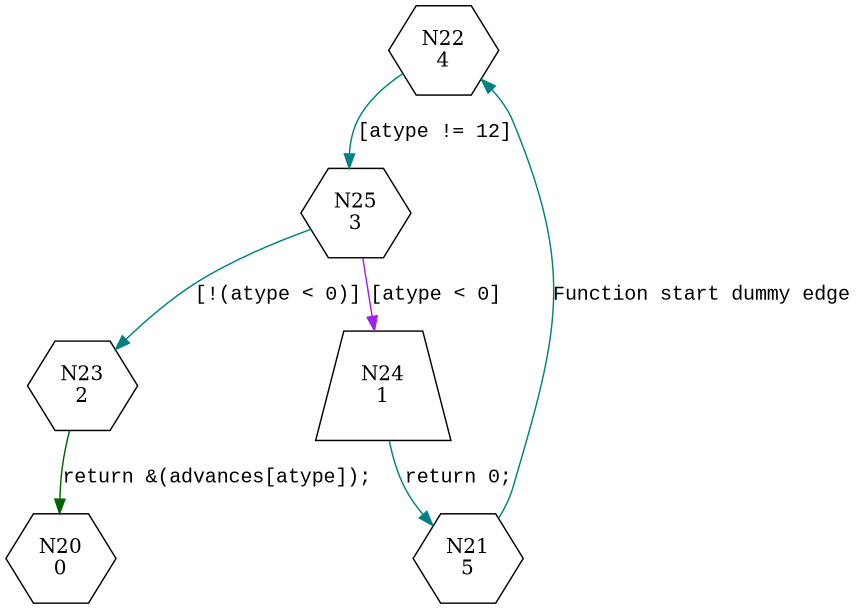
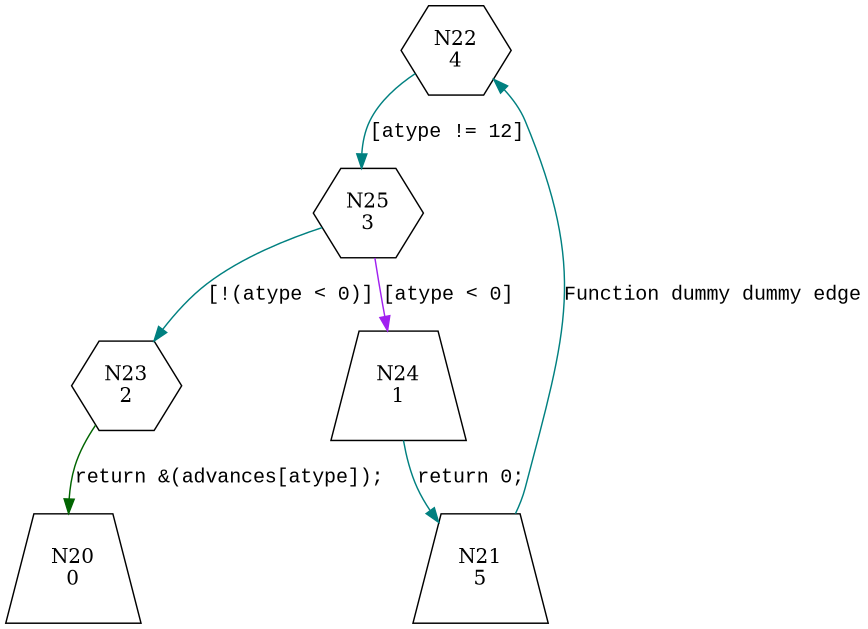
(702, 294) -> (713, 294)
(61, 558) -> (73, 569)
(468, 558) -> (481, 569)
